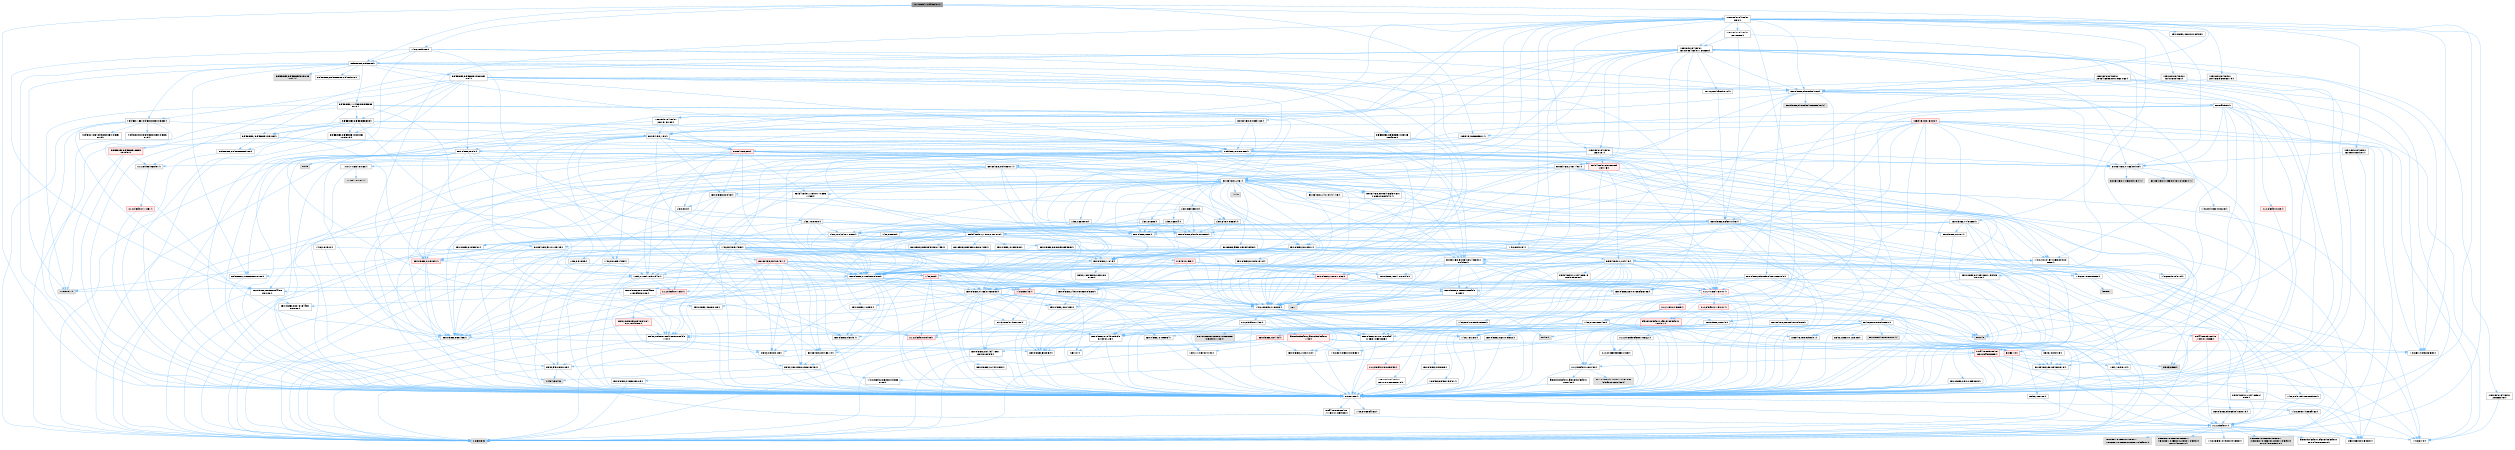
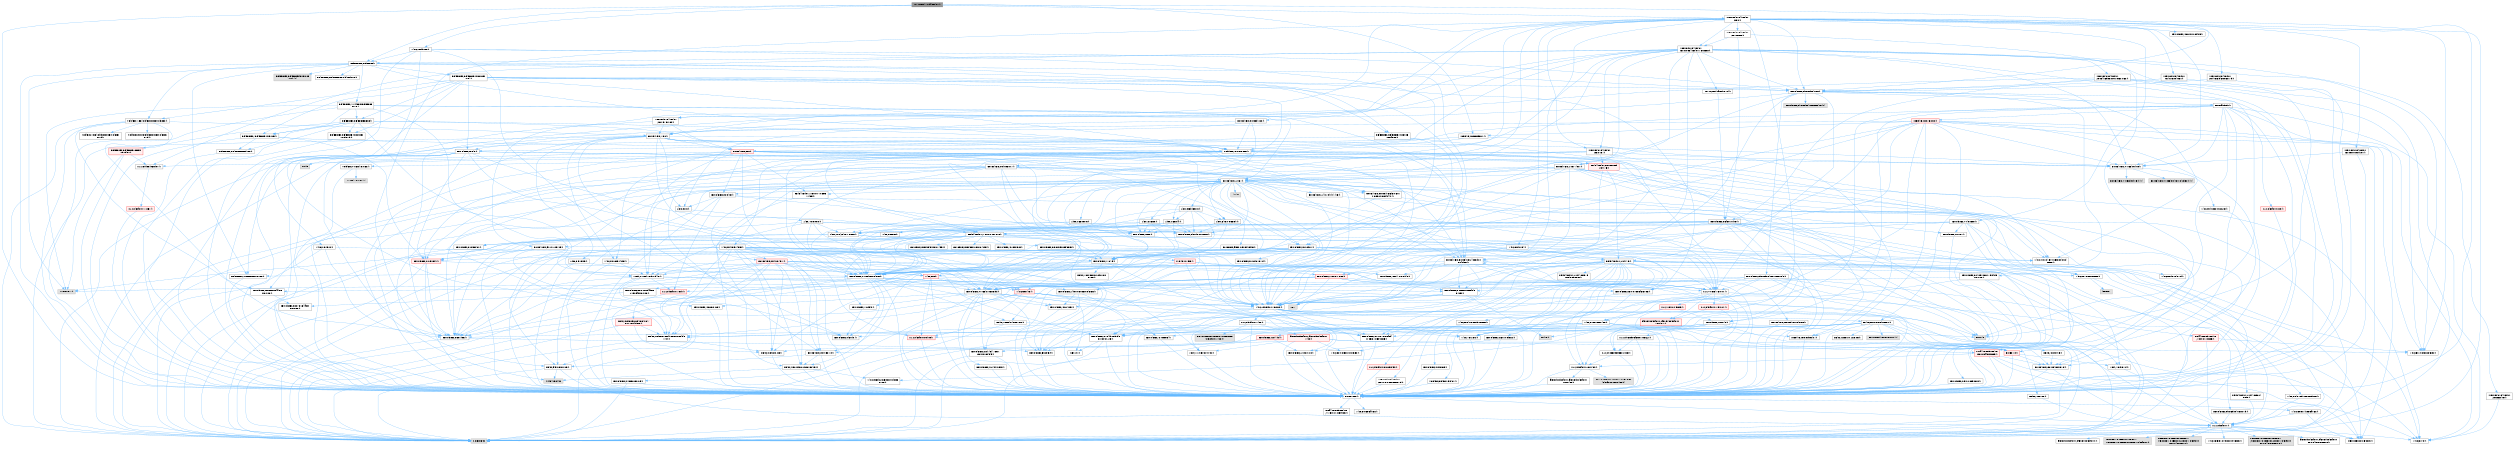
(1915, 53) -> (1911, 53)
(35, 69) -> (370, 159)
none -> (2084, 113)
(689, 165) -> (668, 173)
(356, 167) -> (356, 167)
(1475, 211) -> (1437, 236)
(1186, 223) -> (1183, 215)
none -> (756, 256)
(1715, 292) -> (1715, 292)
none -> (1572, 303)
(1010, 322) -> (1010, 322)
(1624, 323) -> (1570, 322)
(2171, 367) -> none
none -> (1300, 375)
none -> (160, 421)
none -> (2078, 441)
